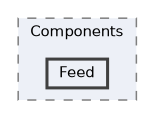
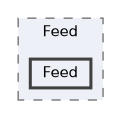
(77, 33) -> (61, 33)
